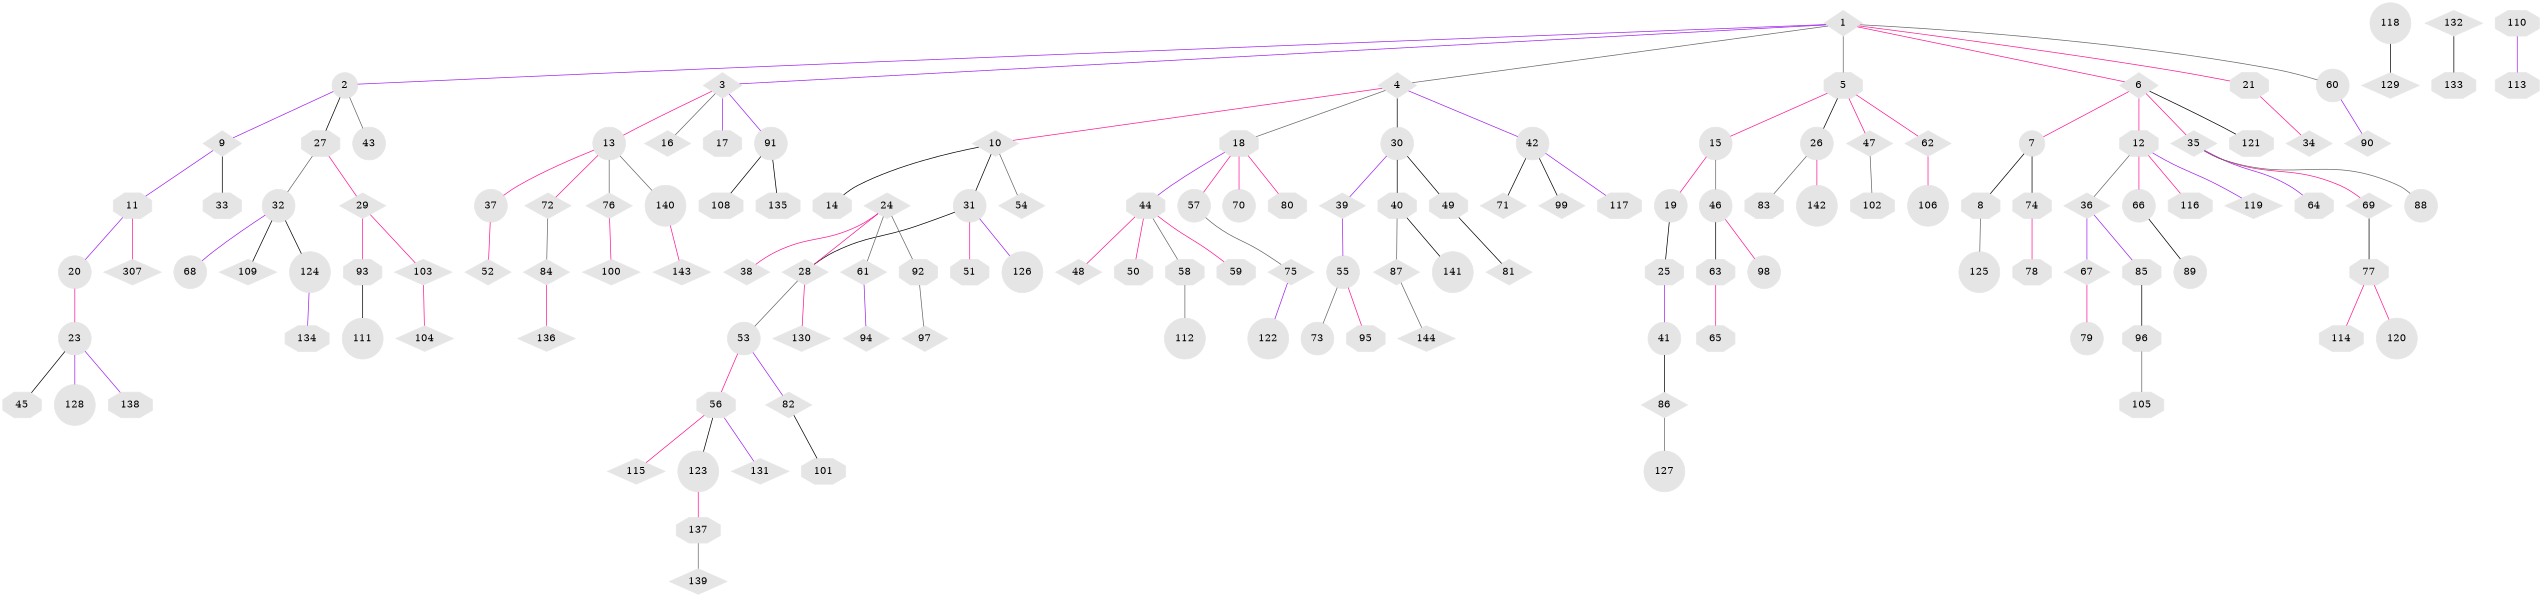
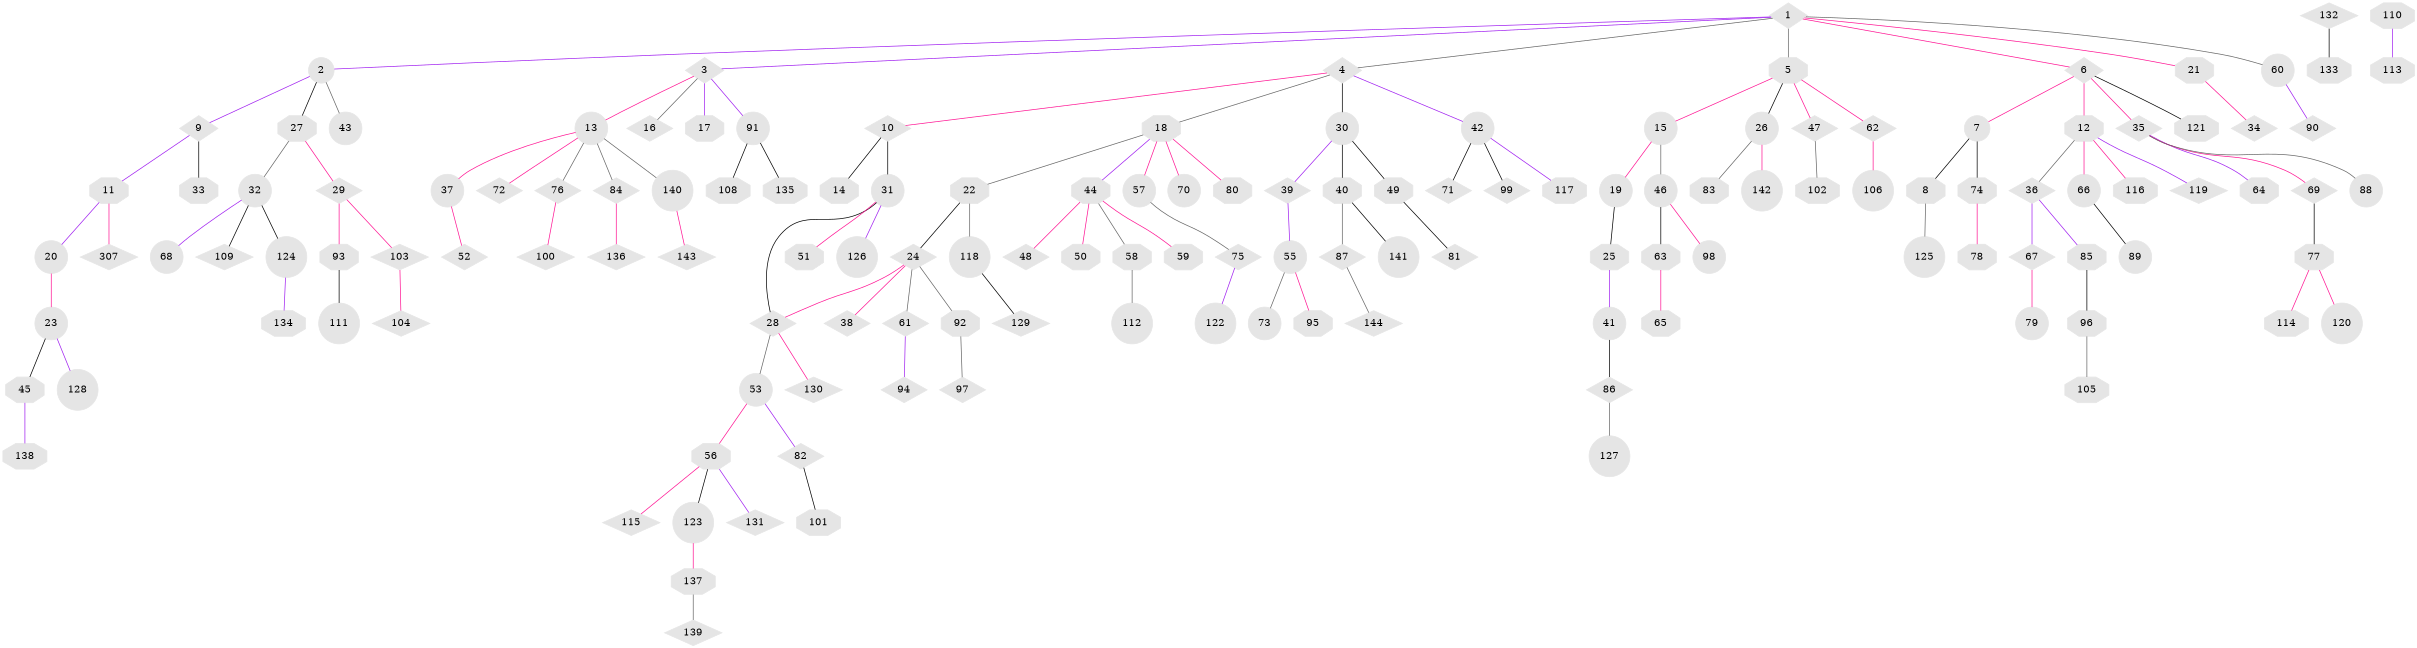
none -> (970, 191)
(1022, 206) -> none
(547, 239) -> (605, 162)
(103, 372) -> (25, 423)
